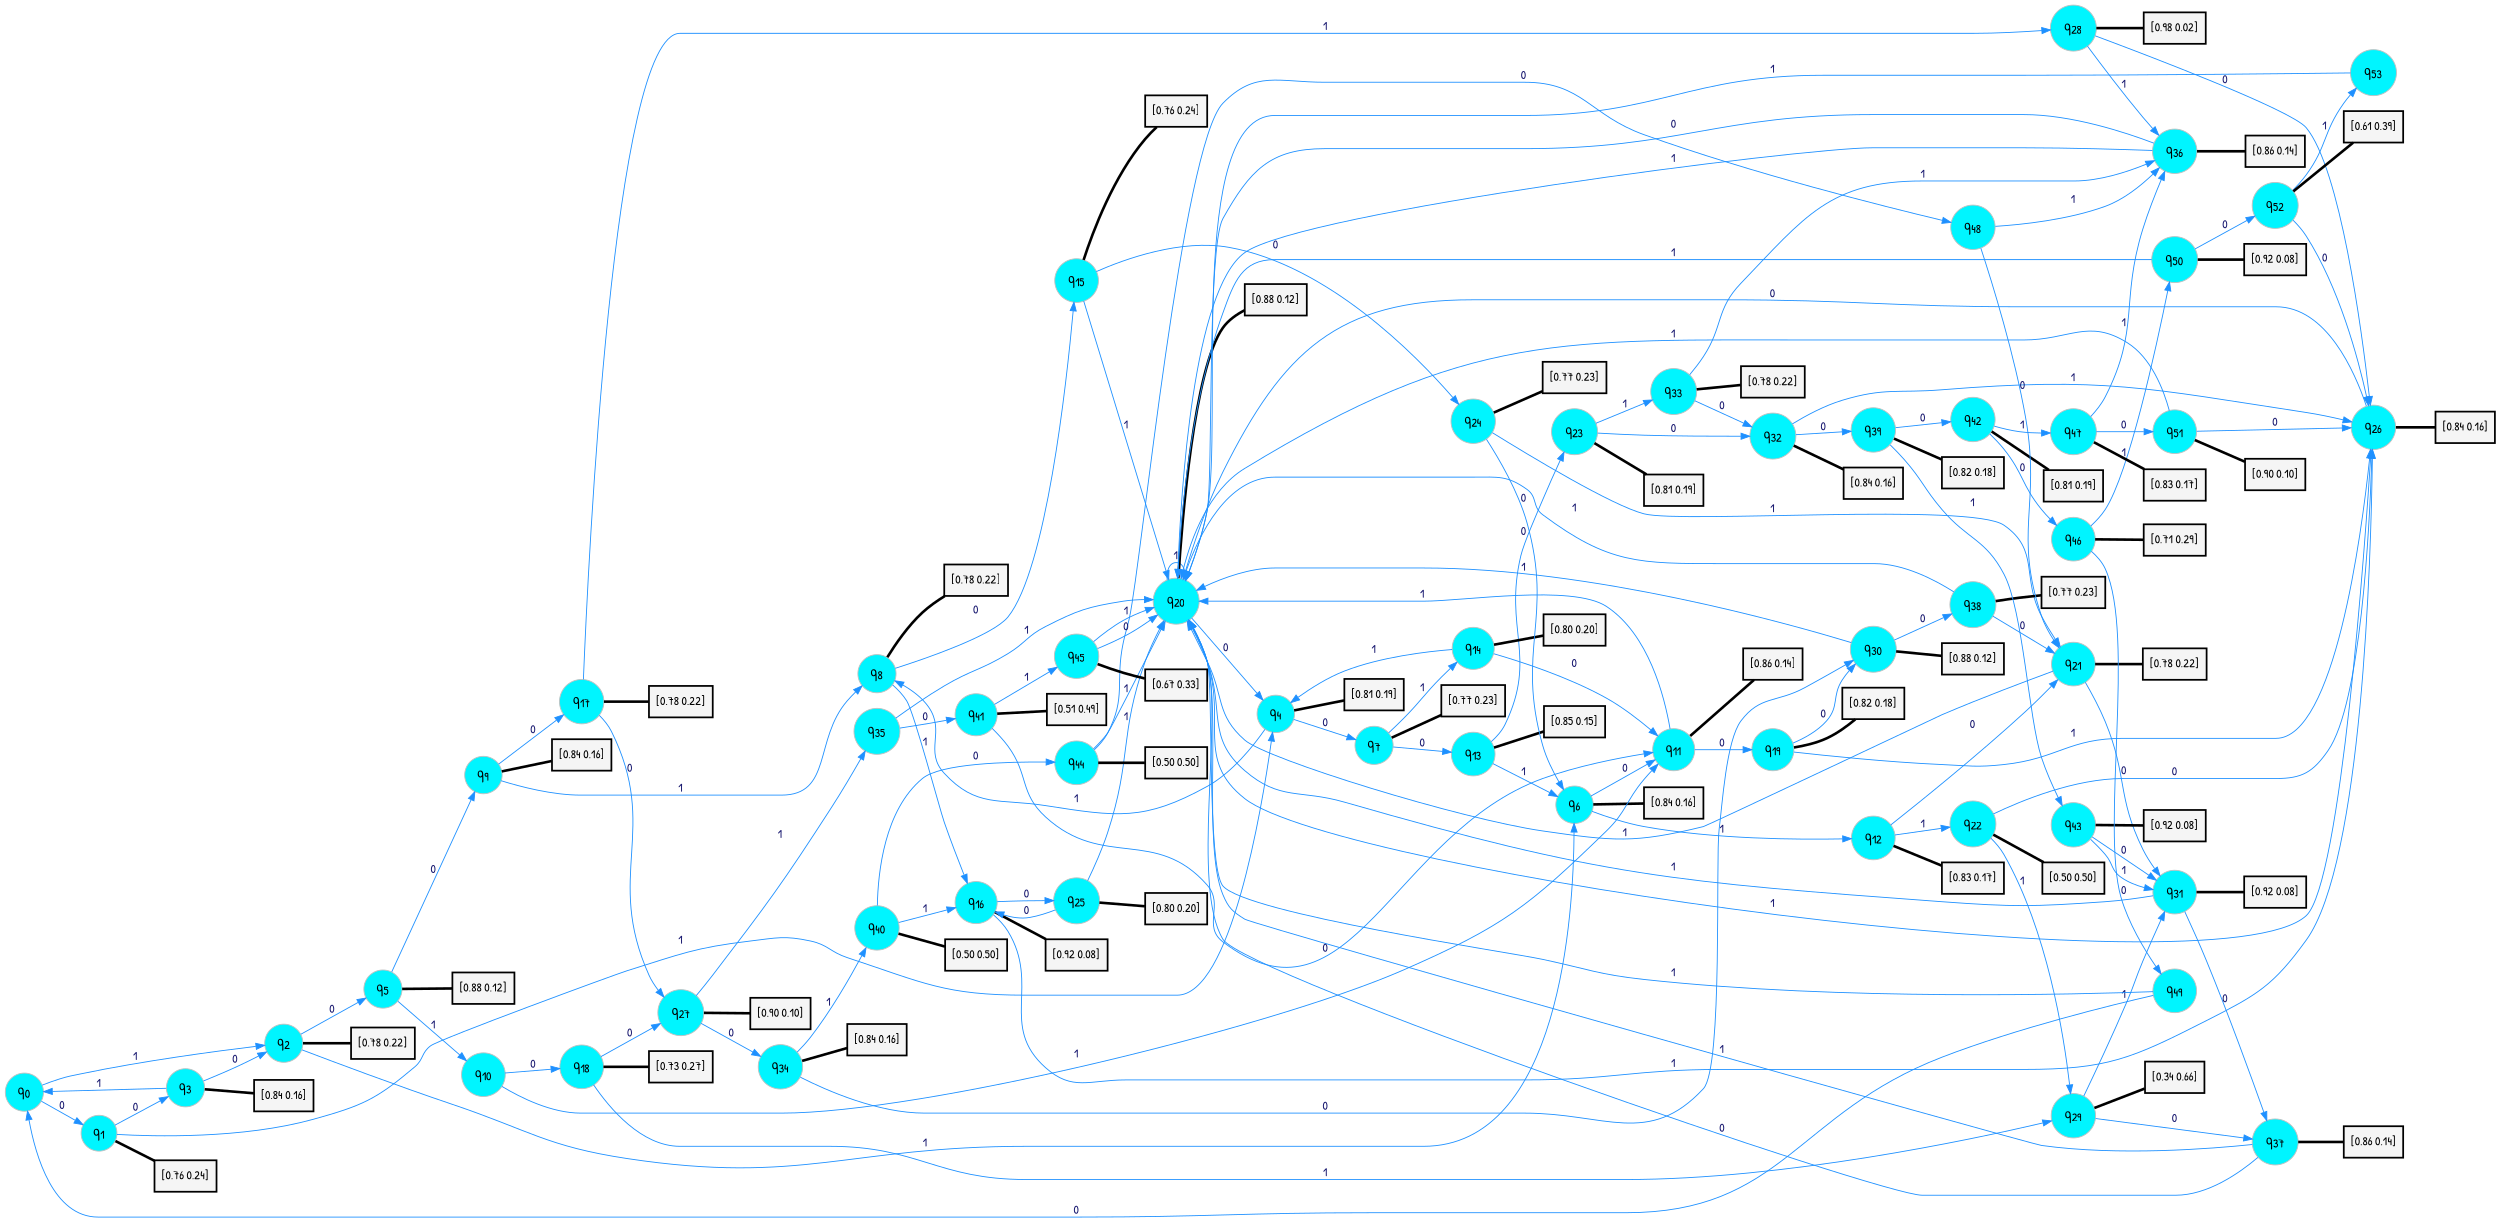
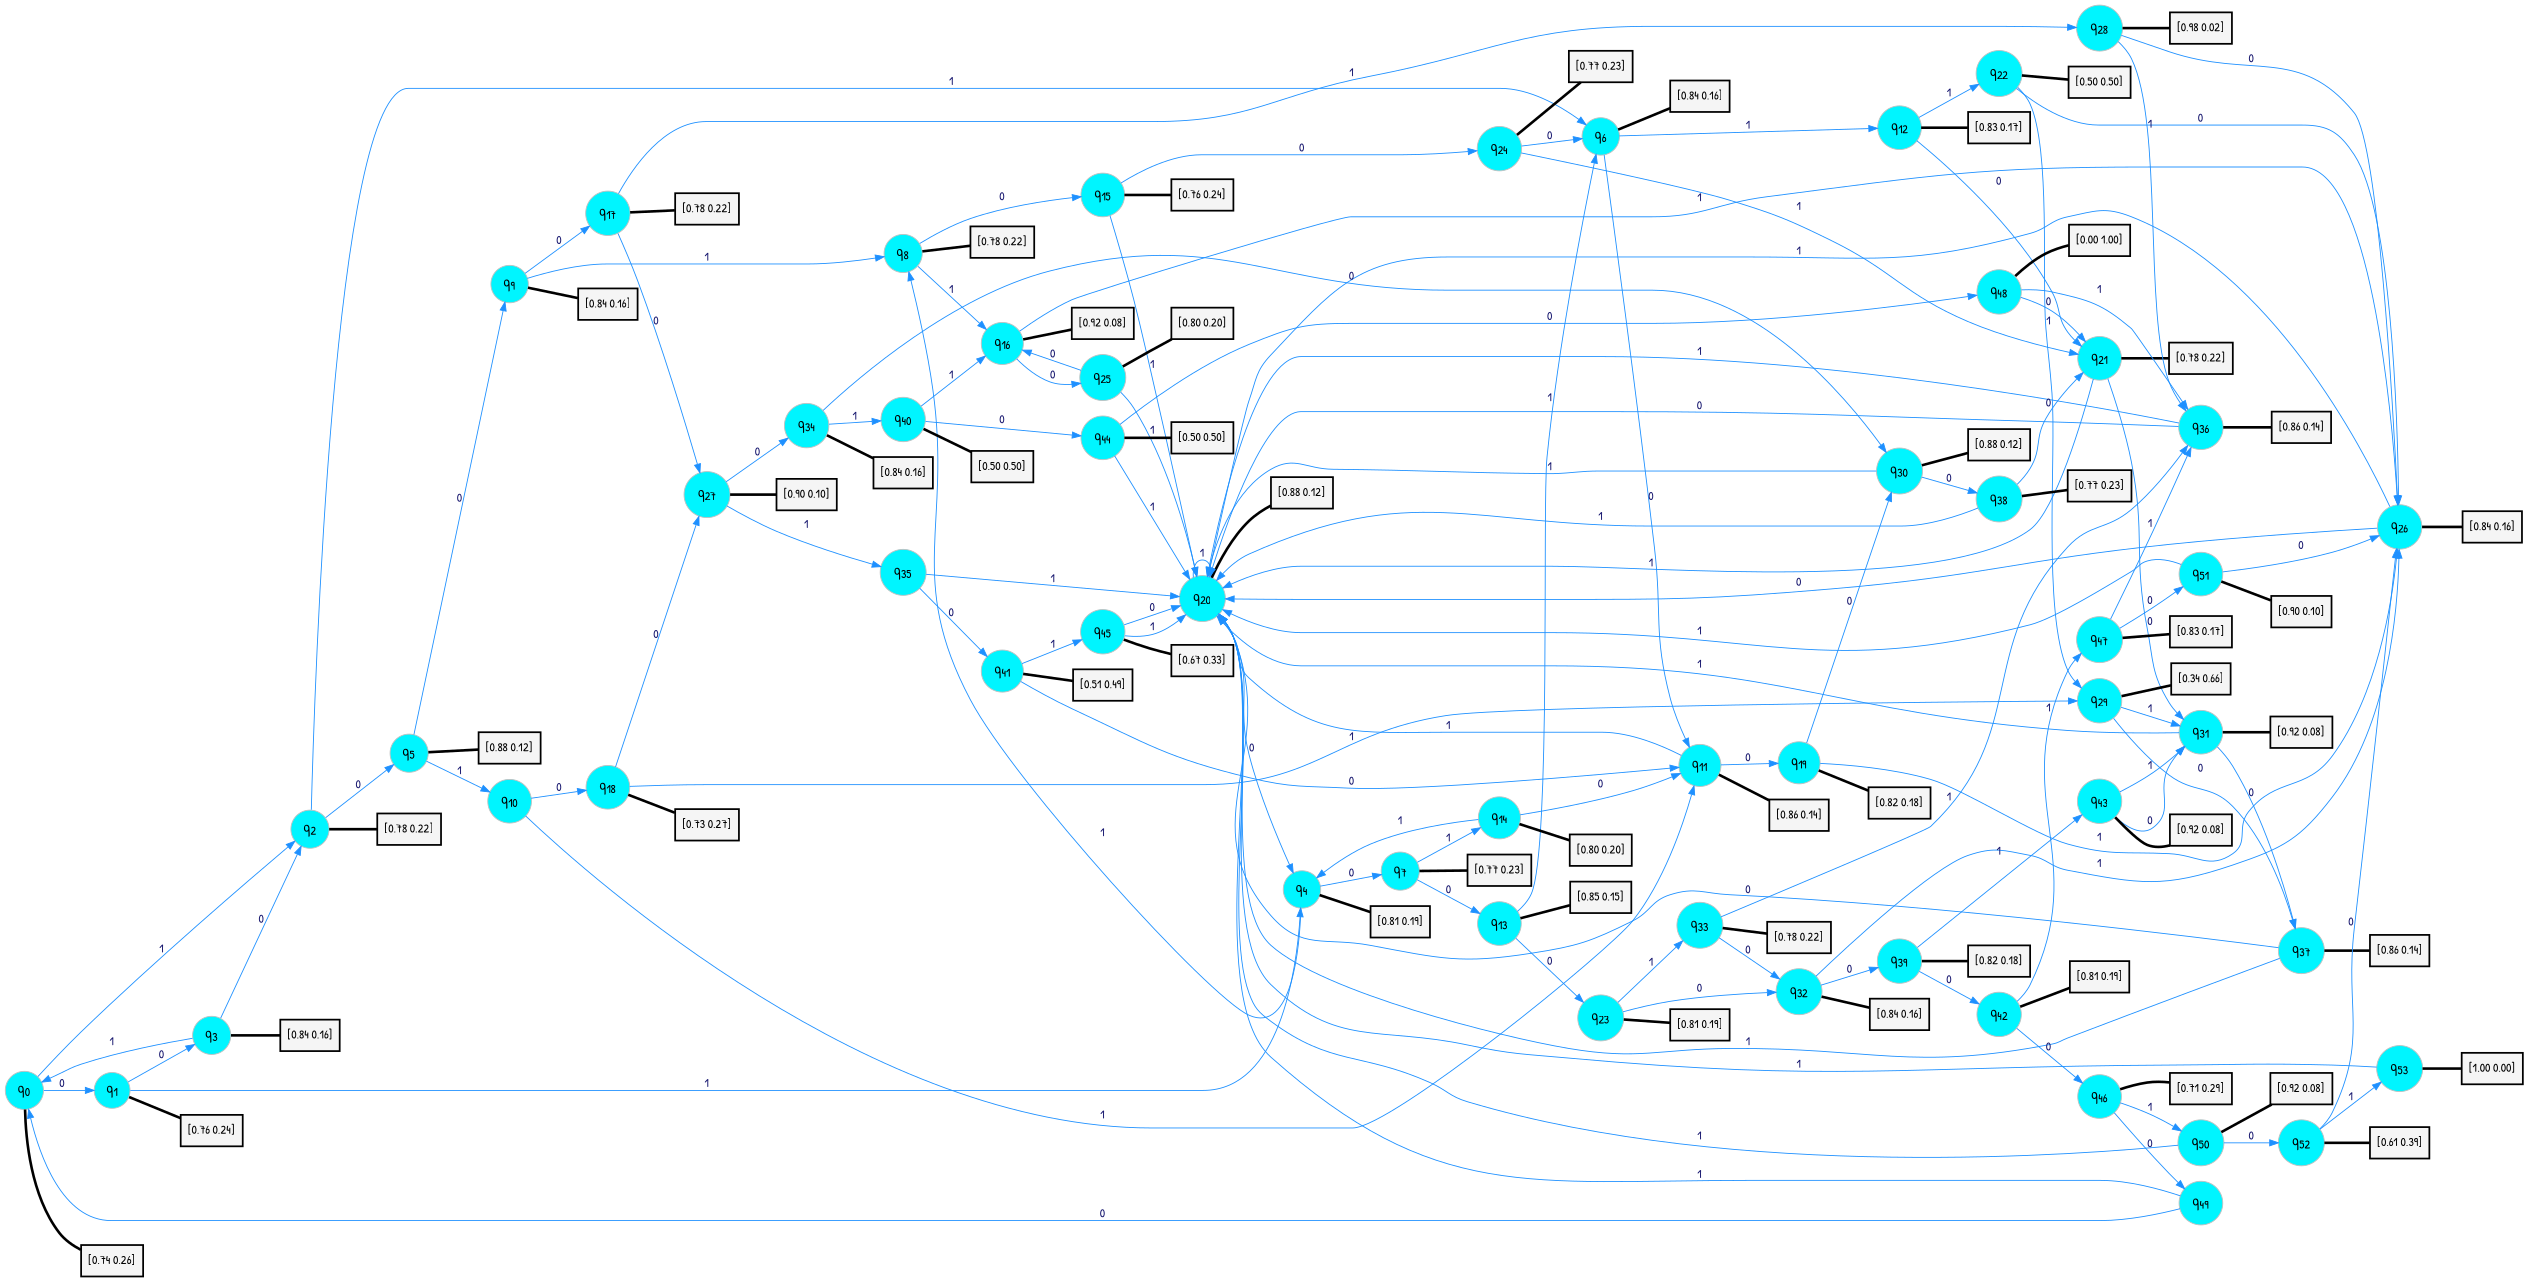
none -> (2100, 240)
none -> (2492, 1069)
none -> (112, 1261)
